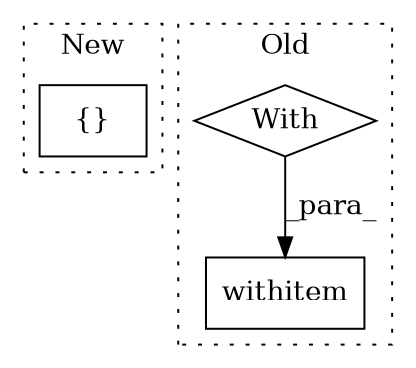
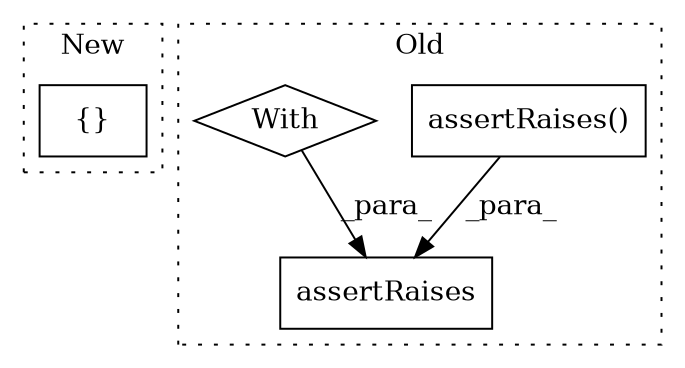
none -> (529, 121)
(285, 293) -> (386, 293)
